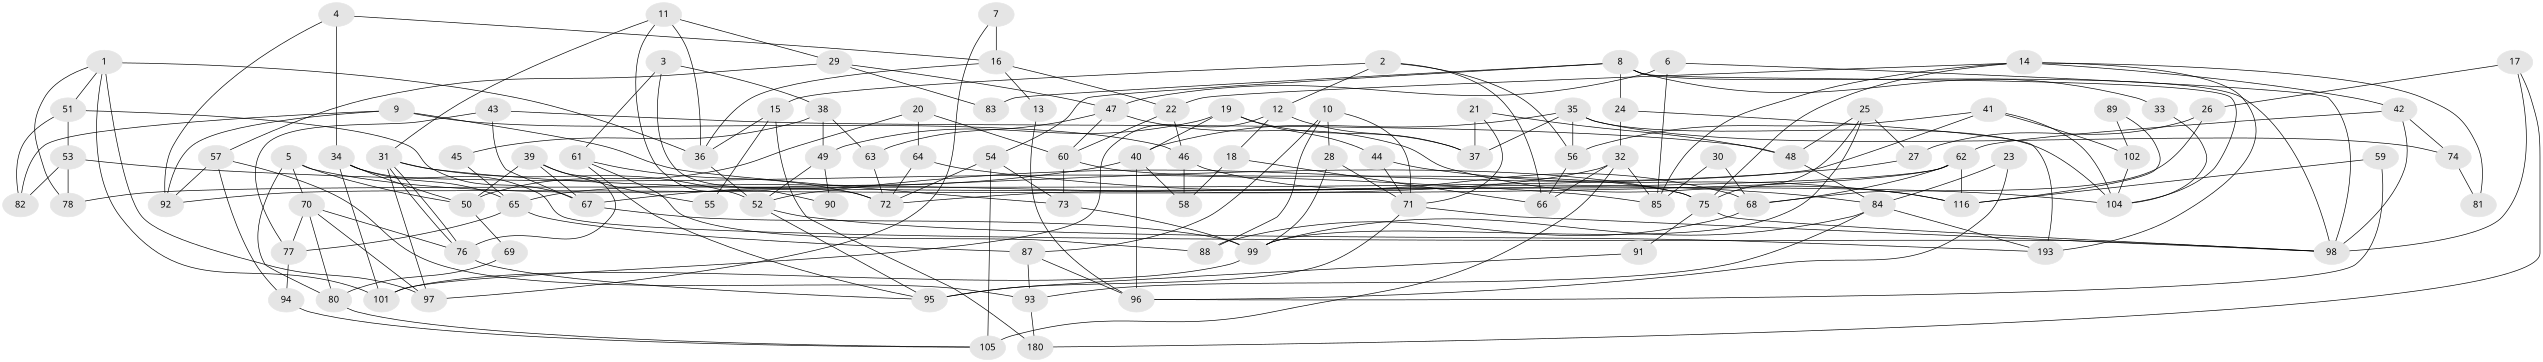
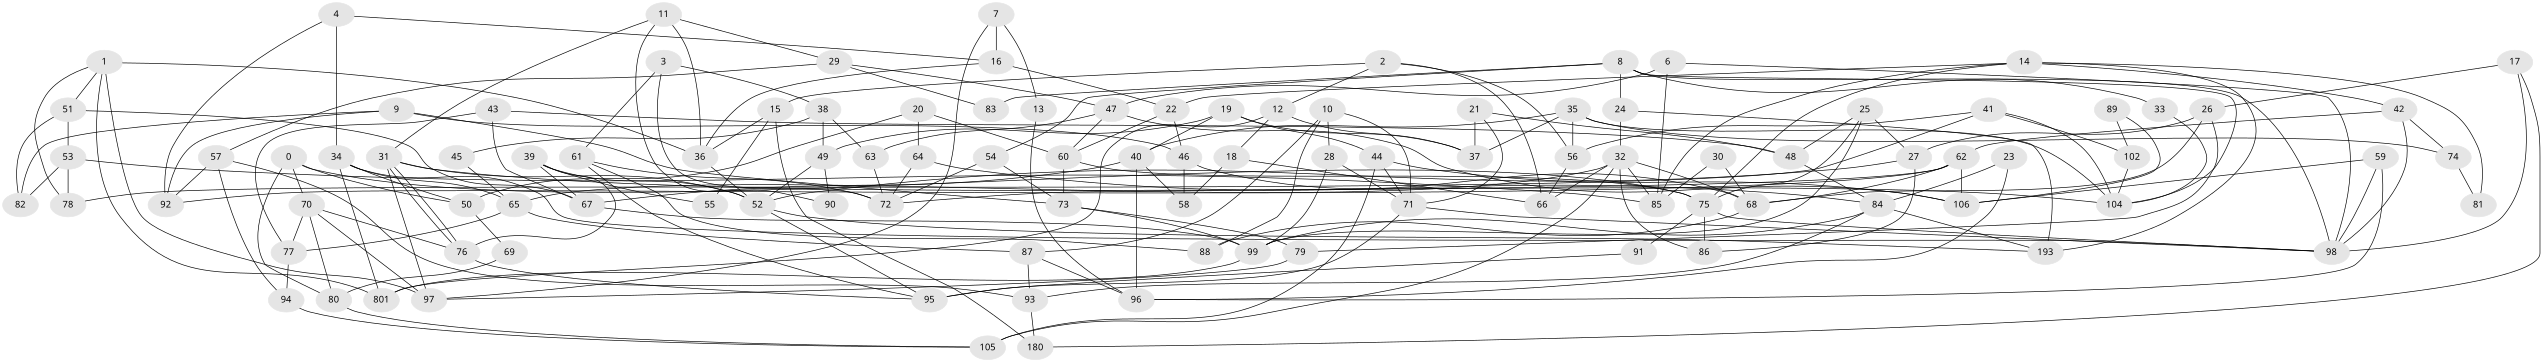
(1017, 85) -> (1024, 60)
(289, 157) -> (289, 157)
none -> (1667, 172)
(498, 181) -> (644, 181)
(1962, 205) -> (1962, 205)
none -> (2359, 206)
none -> (1300, 253)
none -> (1704, 253)
(989, 257) -> (1223, 314)
(381, 300) -> (381, 300)
